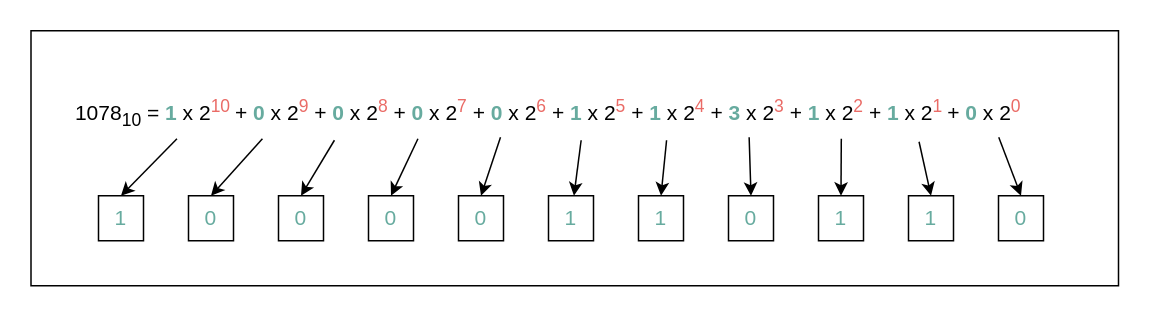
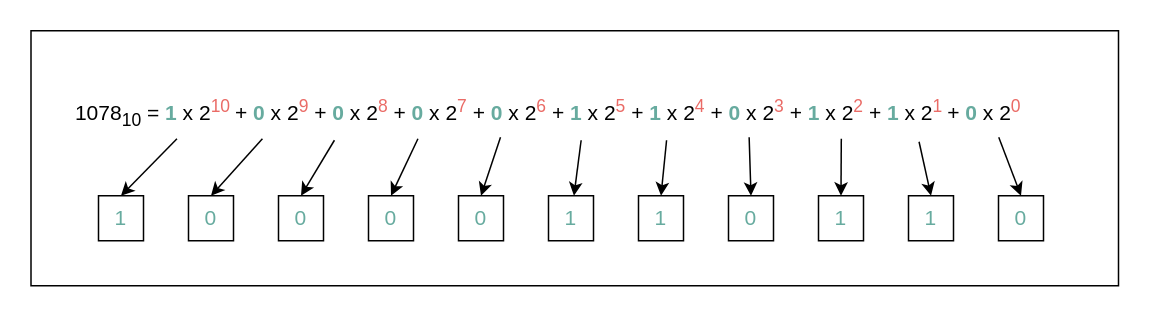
(548, 113) -> (548, 113)
